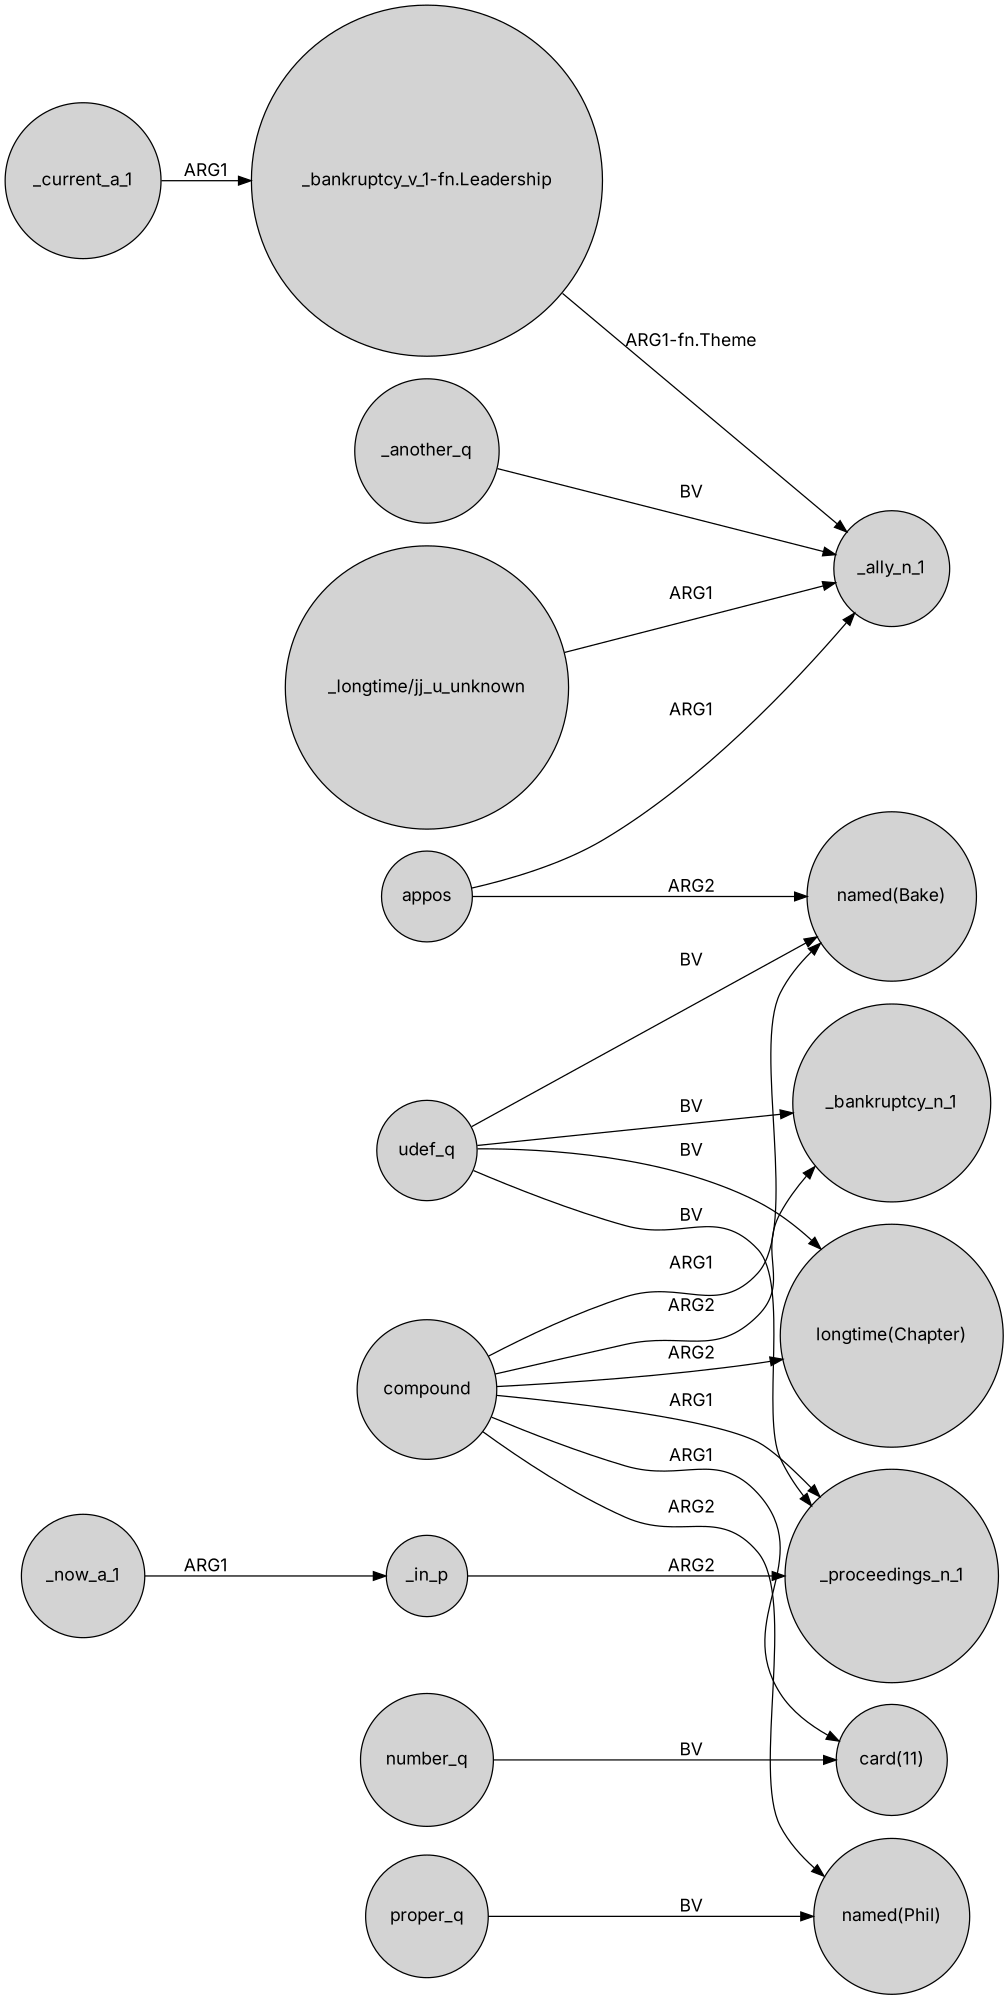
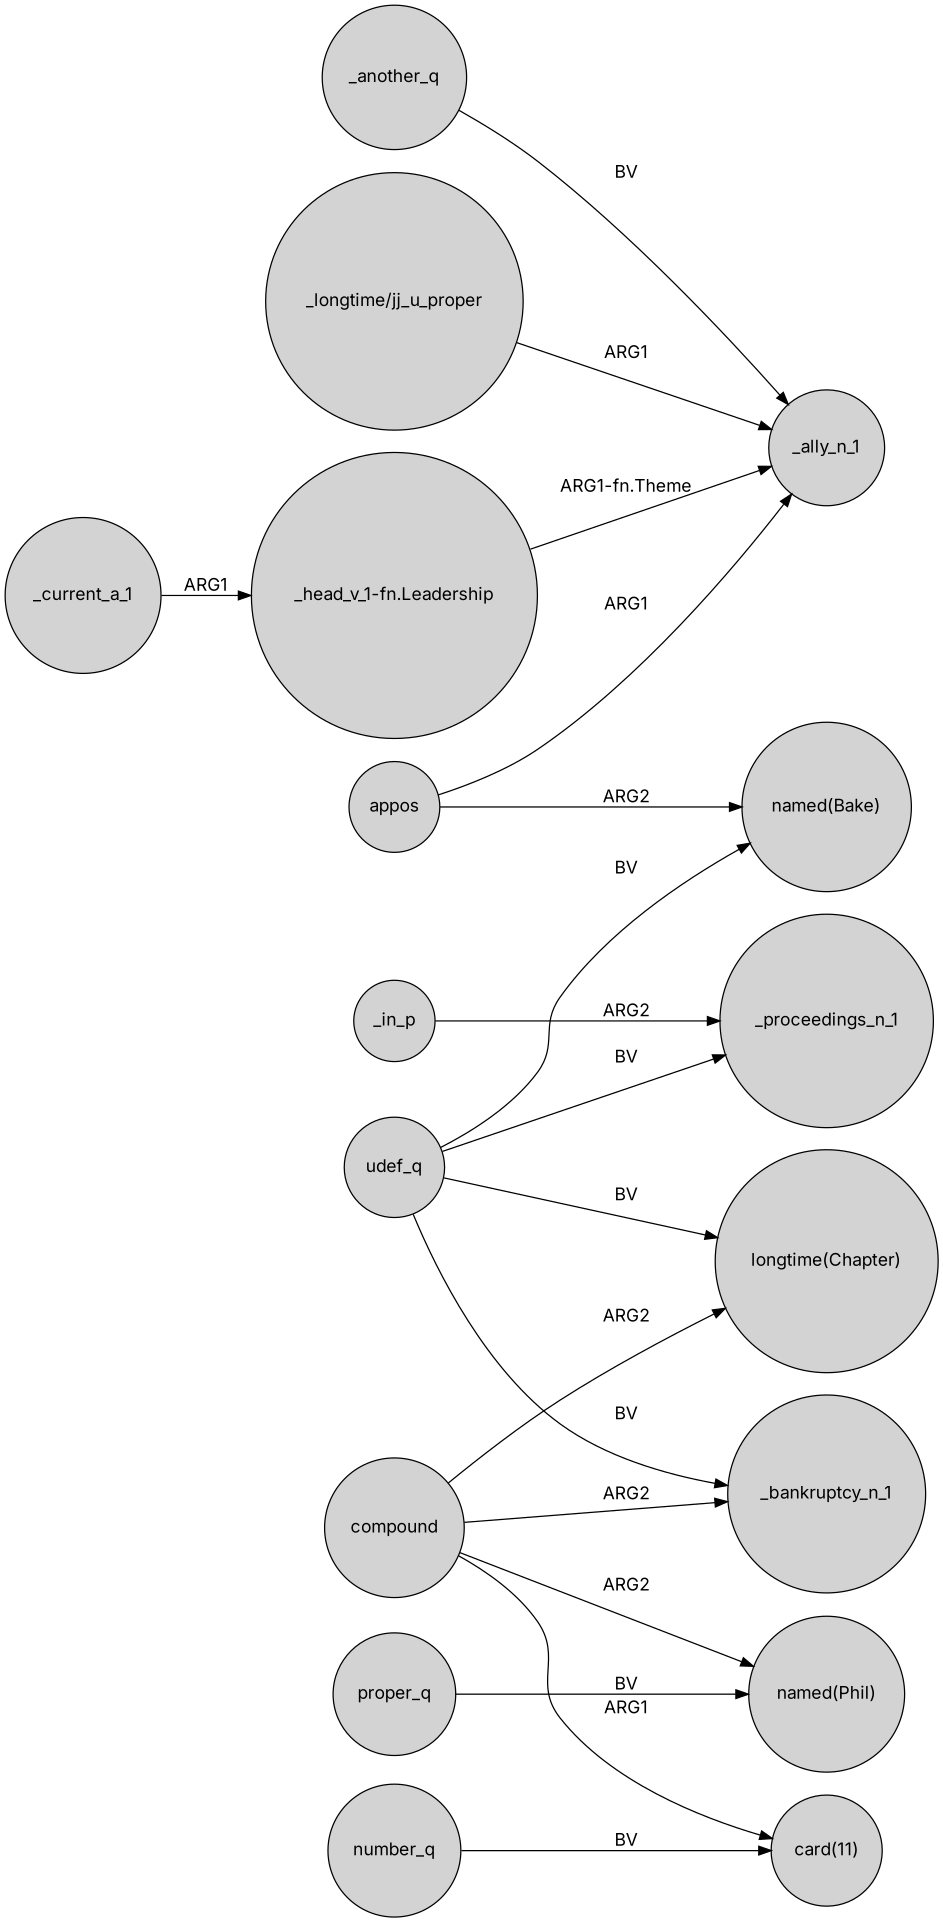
(427, 181) -> (394, 595)
(427, 688) -> (394, 301)
(752, 1278) -> none
(664, 1417) -> none
(83, 1576) -> none
